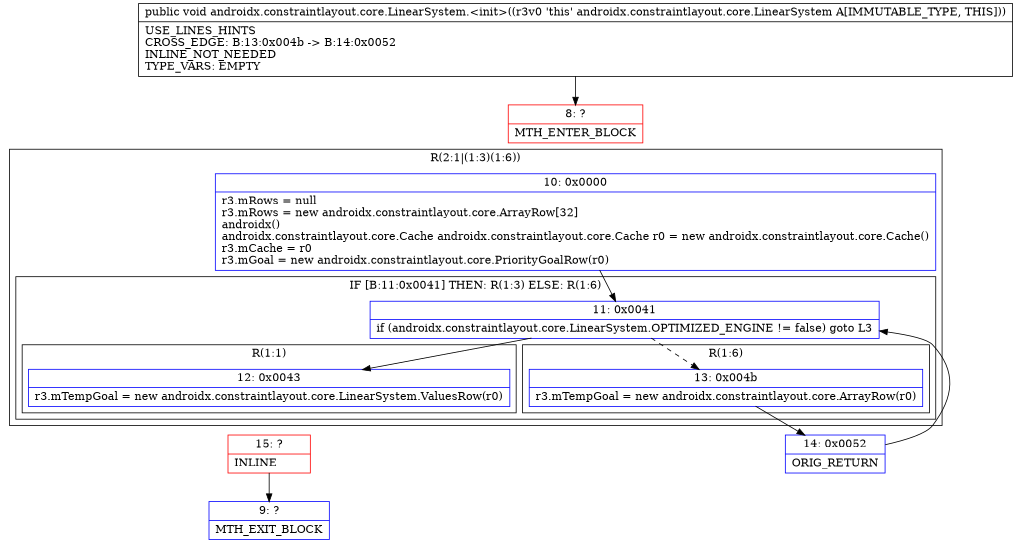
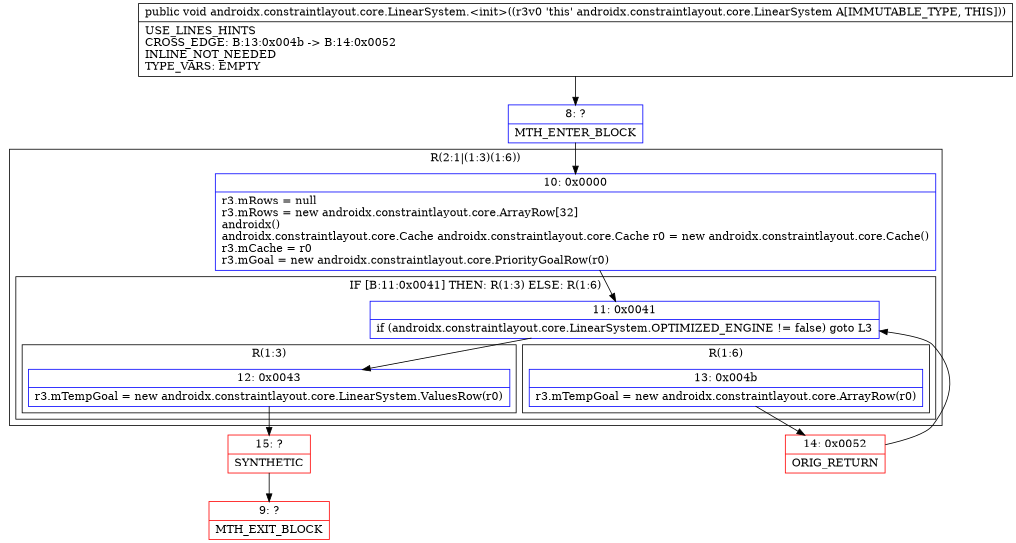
(576, 124) -> (576, 124)
none -> (576, 154)
(672, 352) -> none
(269, 354) -> (269, 354)
none -> (269, 417)
(835, 454) -> (835, 454)
(256, 463) -> (269, 463)
(269, 521) -> (269, 521)
